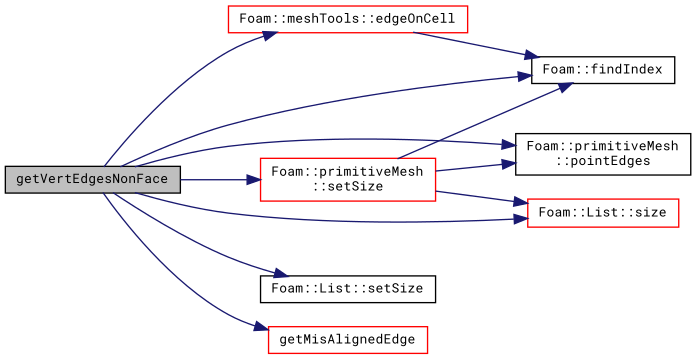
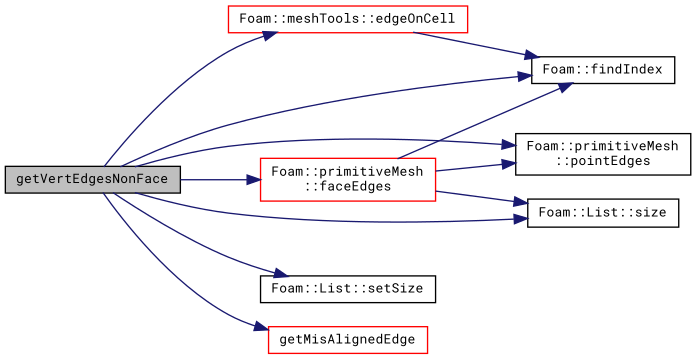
(348, 180) -> (348, 180)
(603, 213) -> (603, 213)
